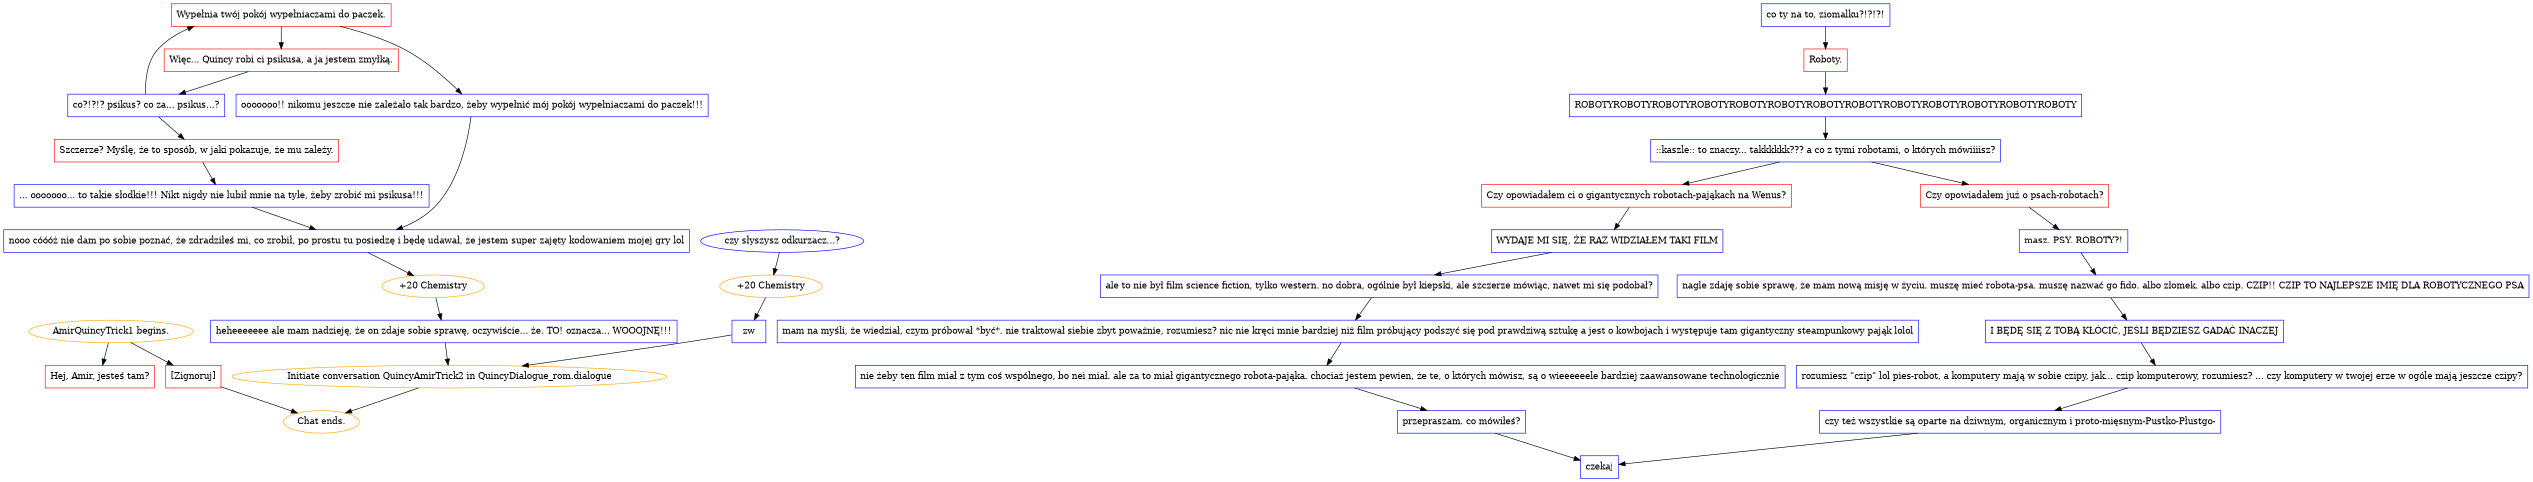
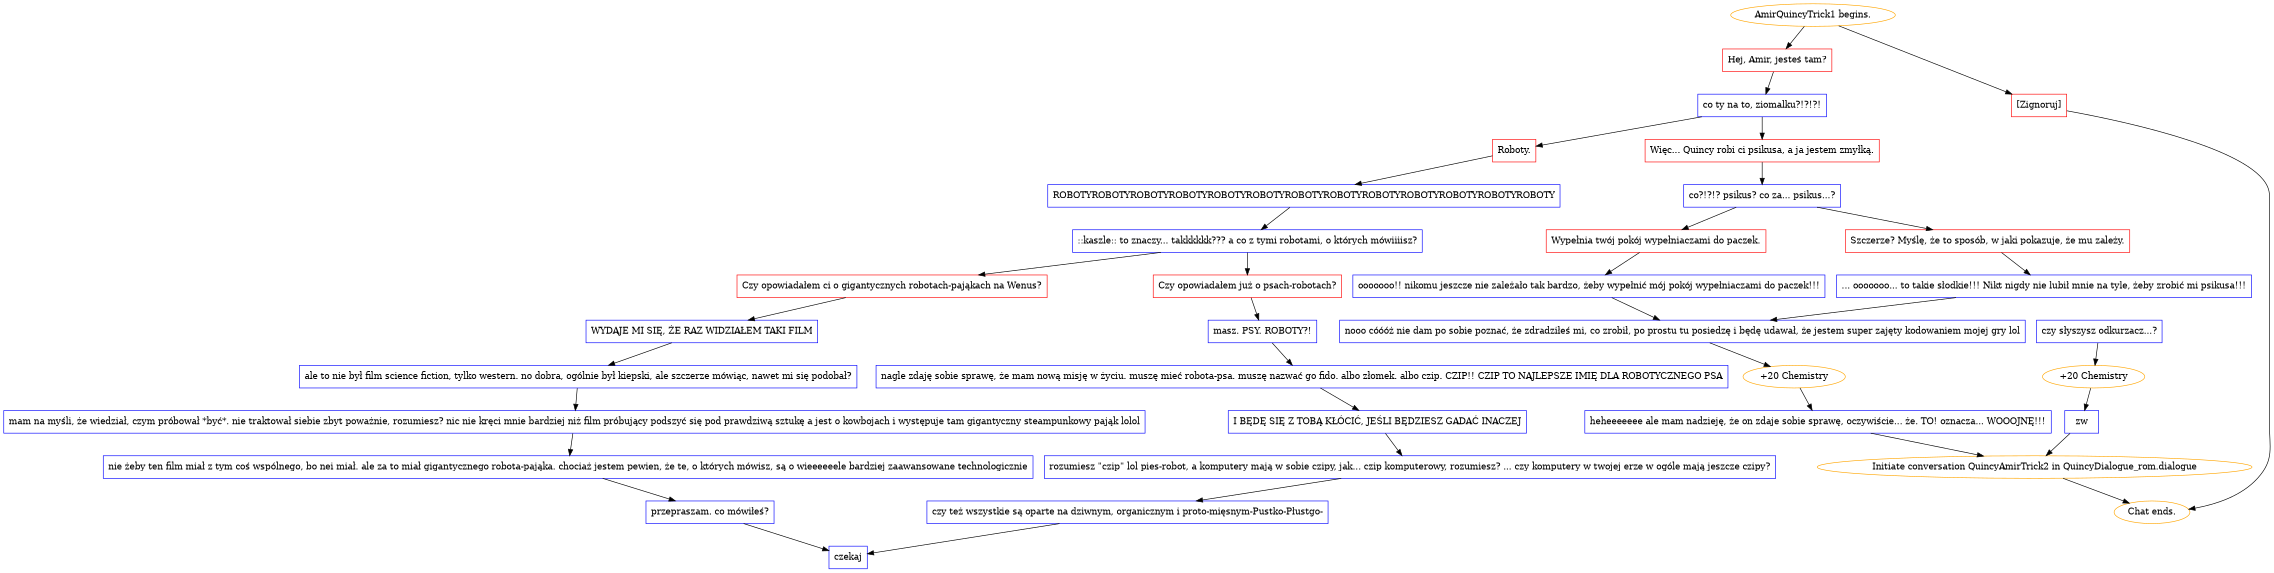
(281, 35) -> (1762, 125)
none -> (1771, 80)
(782, 241) -> (2099, 331)
